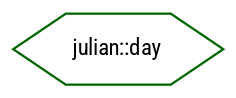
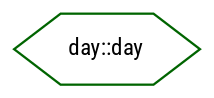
(118, 49) -> (107, 49)
